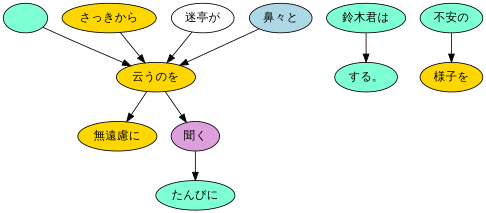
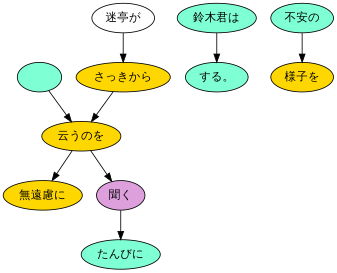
(281, 18) -> none
(182, 44) -> (123, 44)
